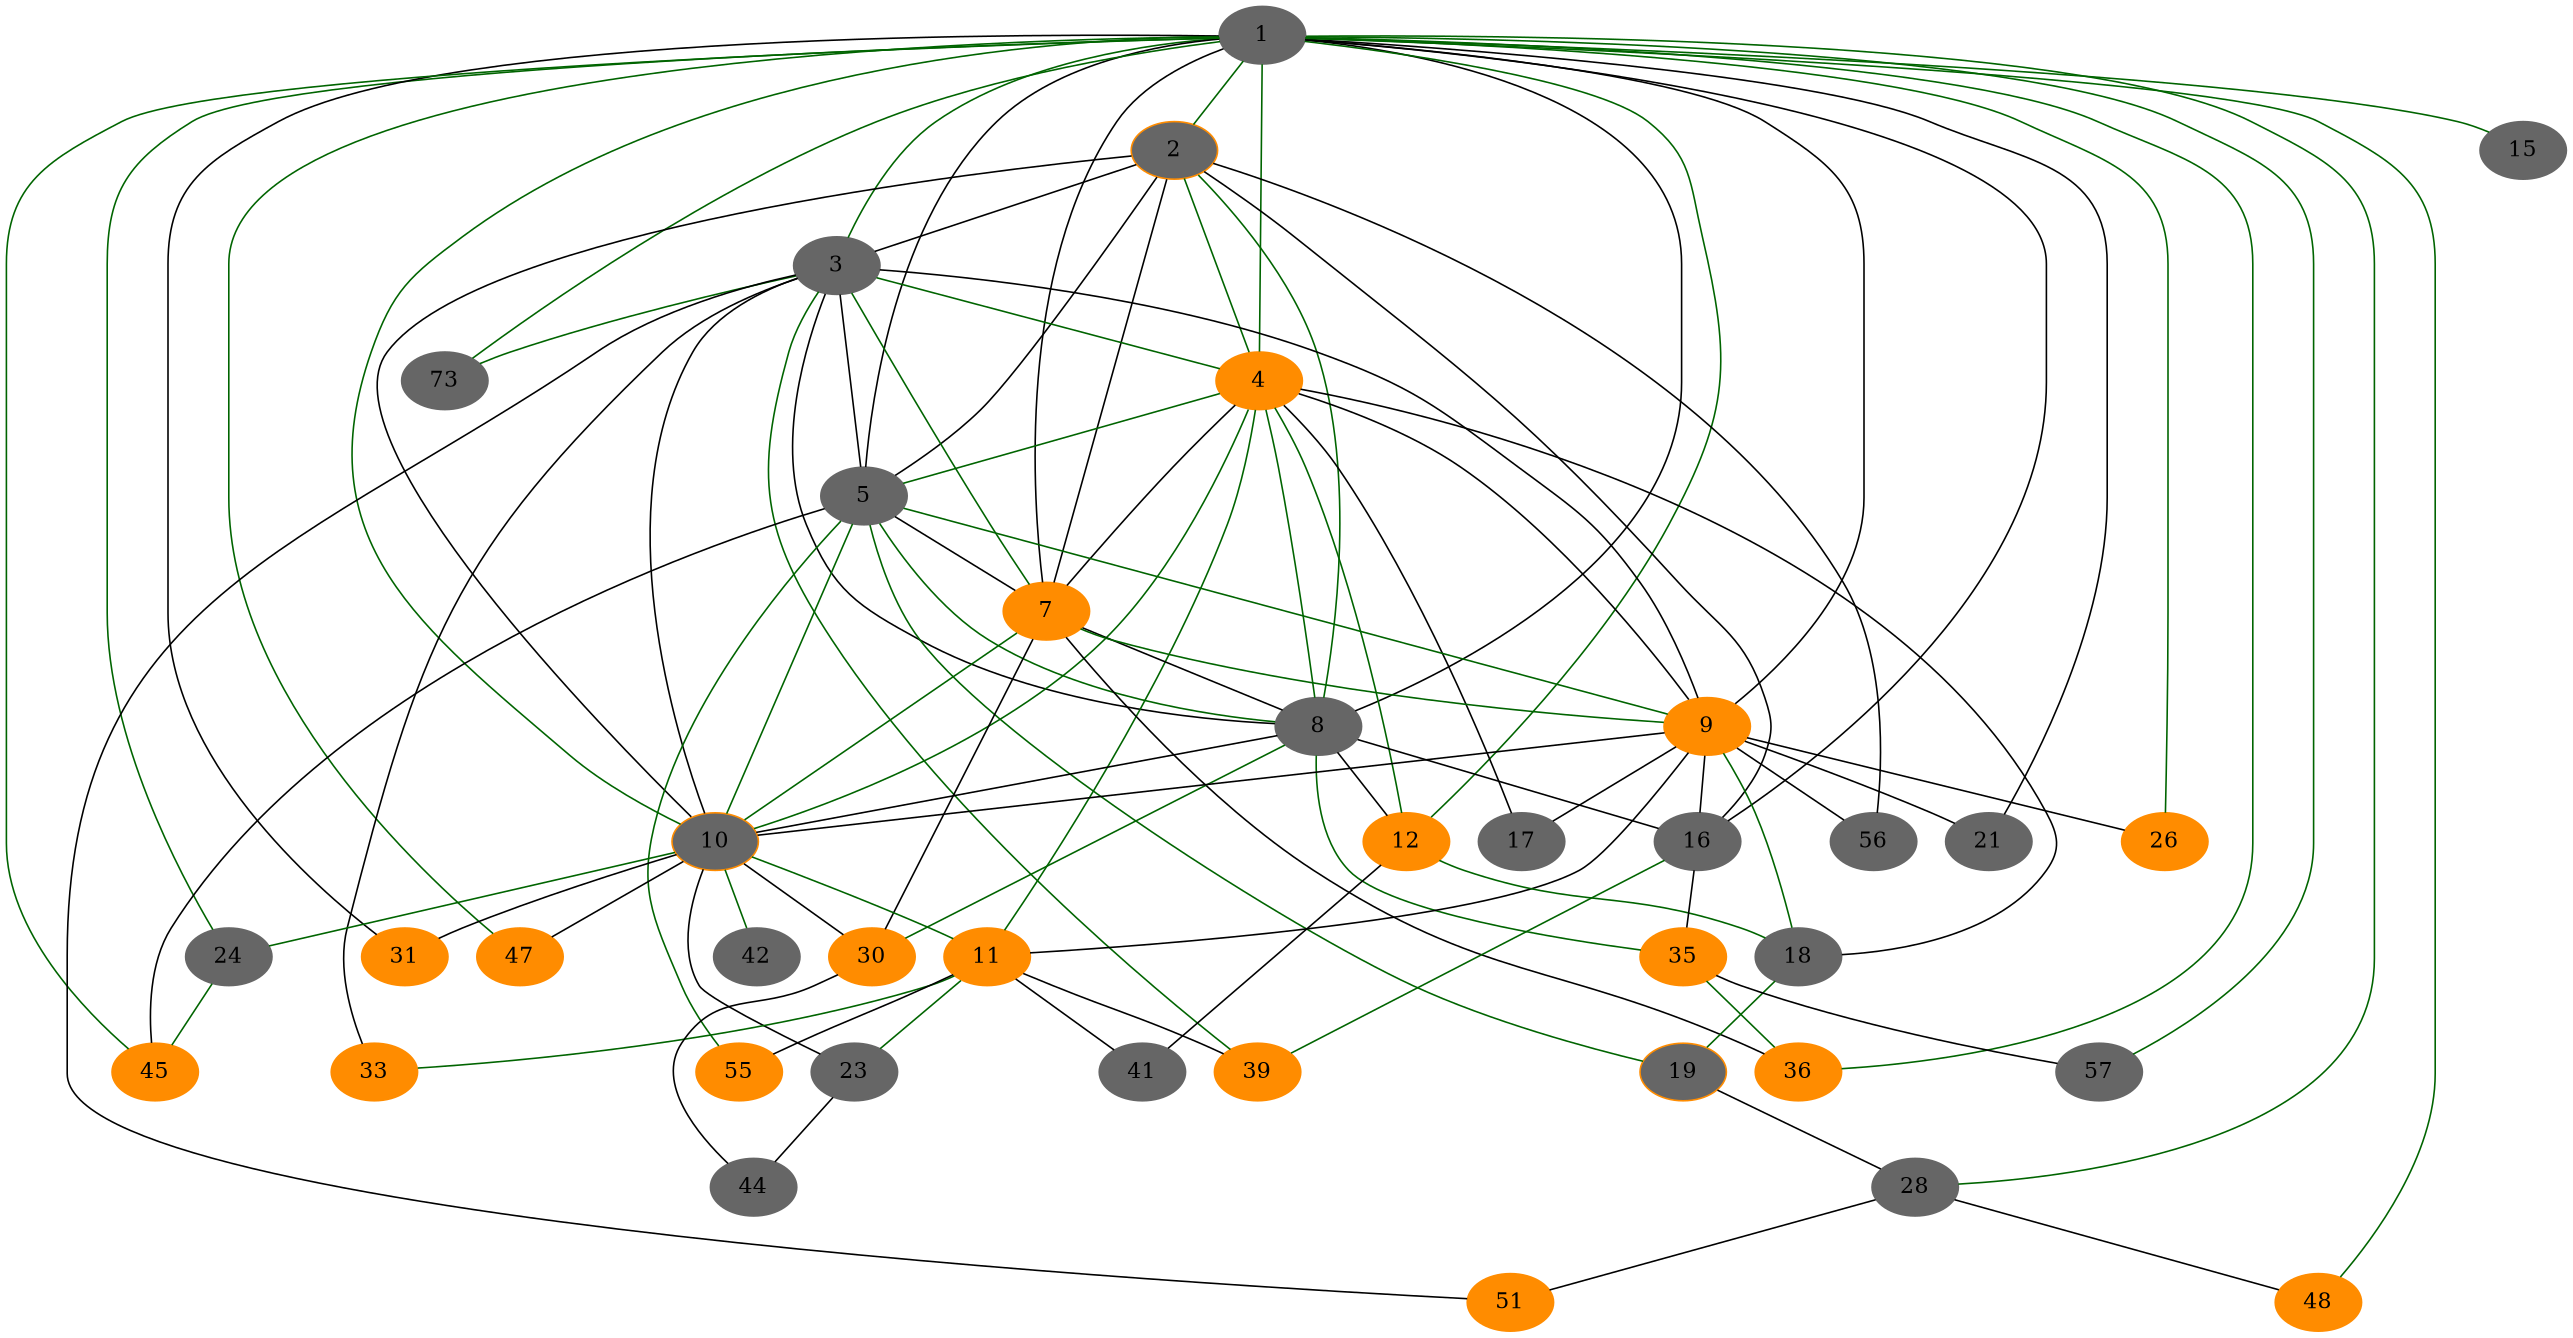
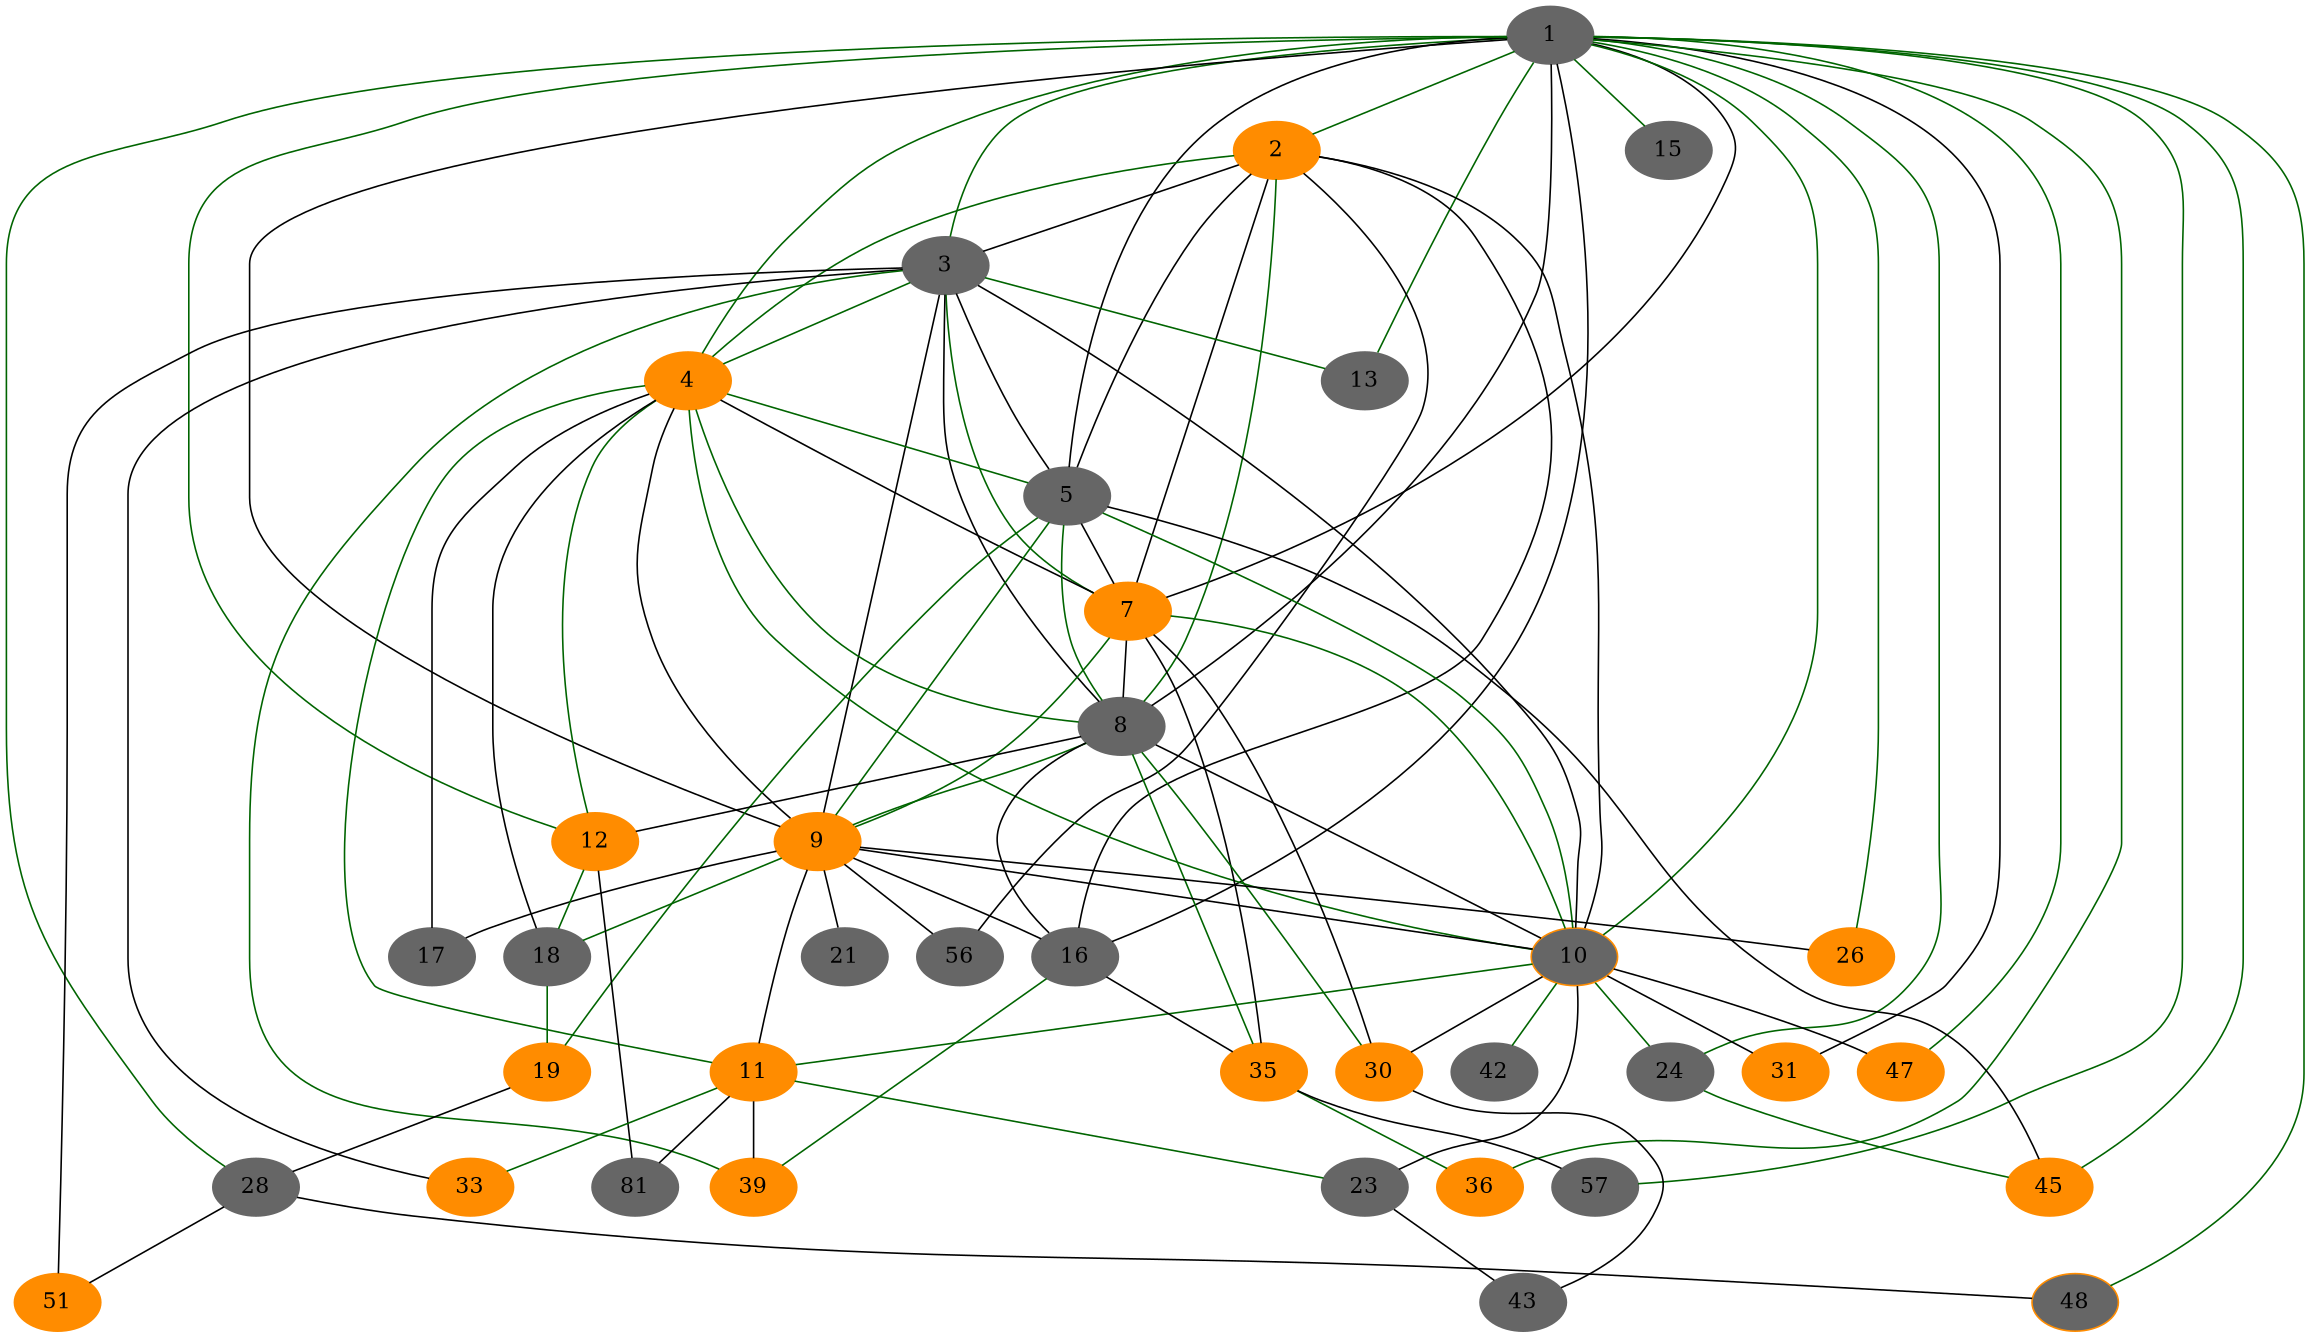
(1174, 150) -> (1277, 150)
(2017, 154) -> none
(445, 381) -> (1365, 381)
none -> (999, 775)
(1377, 908) -> (1223, 834)
(739, 1072) -> none
(1142, 1072) -> (635, 1187)
(1683, 1072) -> (547, 1072)
(754, 1187) -> (1523, 1302)
(2318, 1302) -> (2075, 1302)
